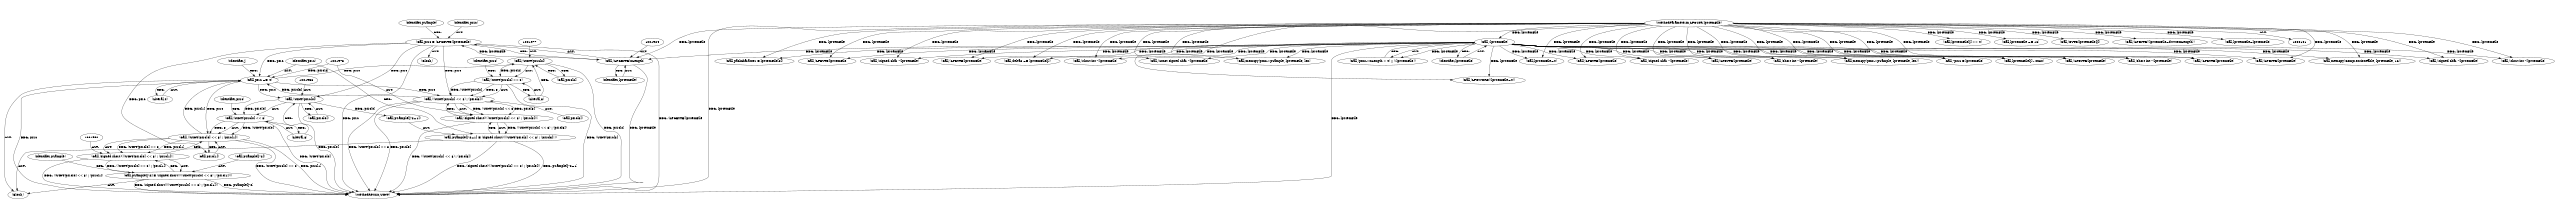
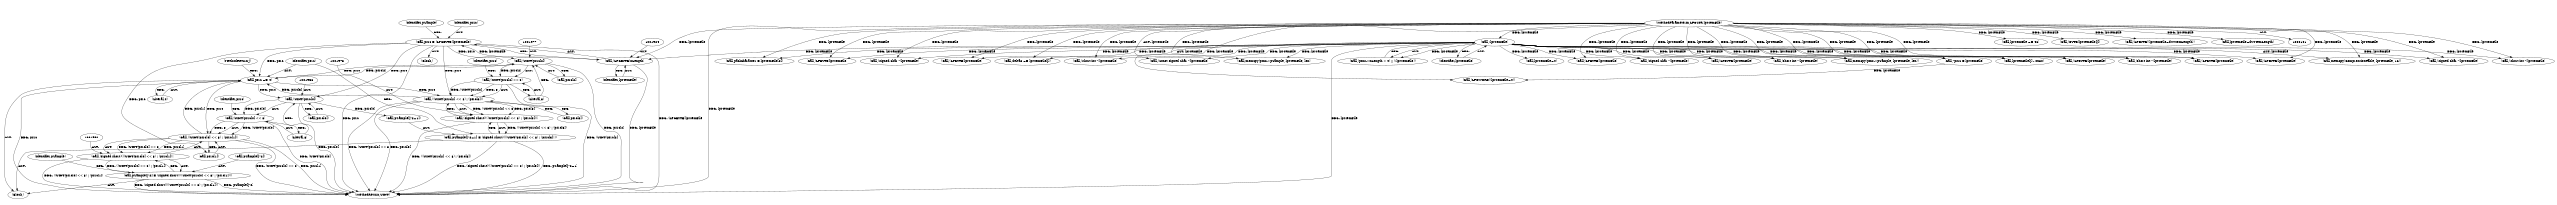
(1589, 29) -> none
(1156, 42) -> (1156, 42)
(1963, 42) -> none
(2021, 42) -> (2021, 42)
(2248, 42) -> (2248, 42)
(1190, 52) -> (1190, 52)
(2276, 52) -> (2276, 52)
none -> (478, 57)
(1490, 60) -> (1736, 76)
(237, 61) -> (237, 61)
(302, 71) -> (383, 67)
(552, 71) -> (552, 71)
none -> (527, 105)
(549, 109) -> (549, 109)
(198, 147) -> (198, 147)
